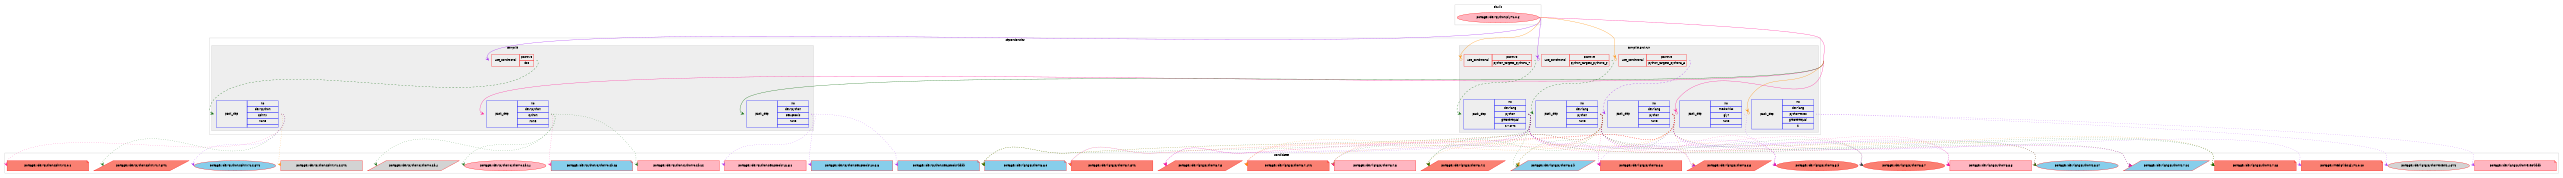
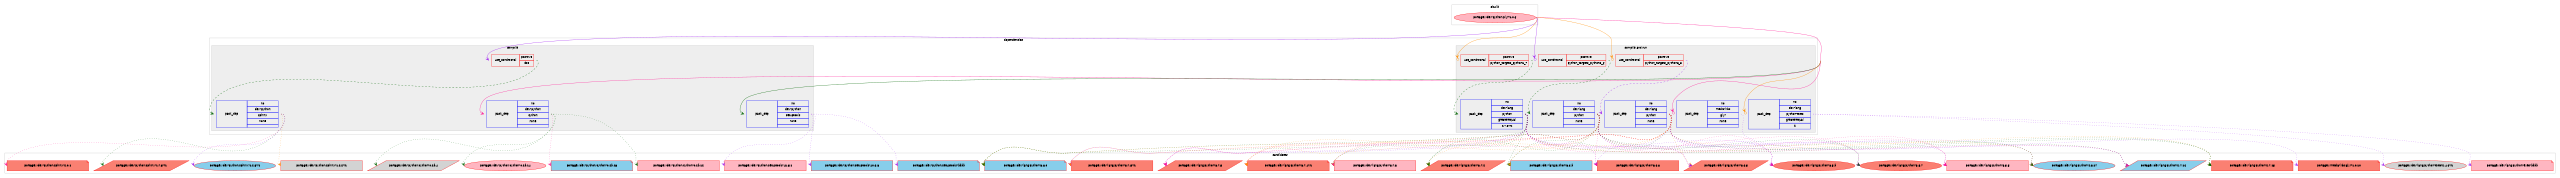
(1553, 166) -> (1551, 166)
